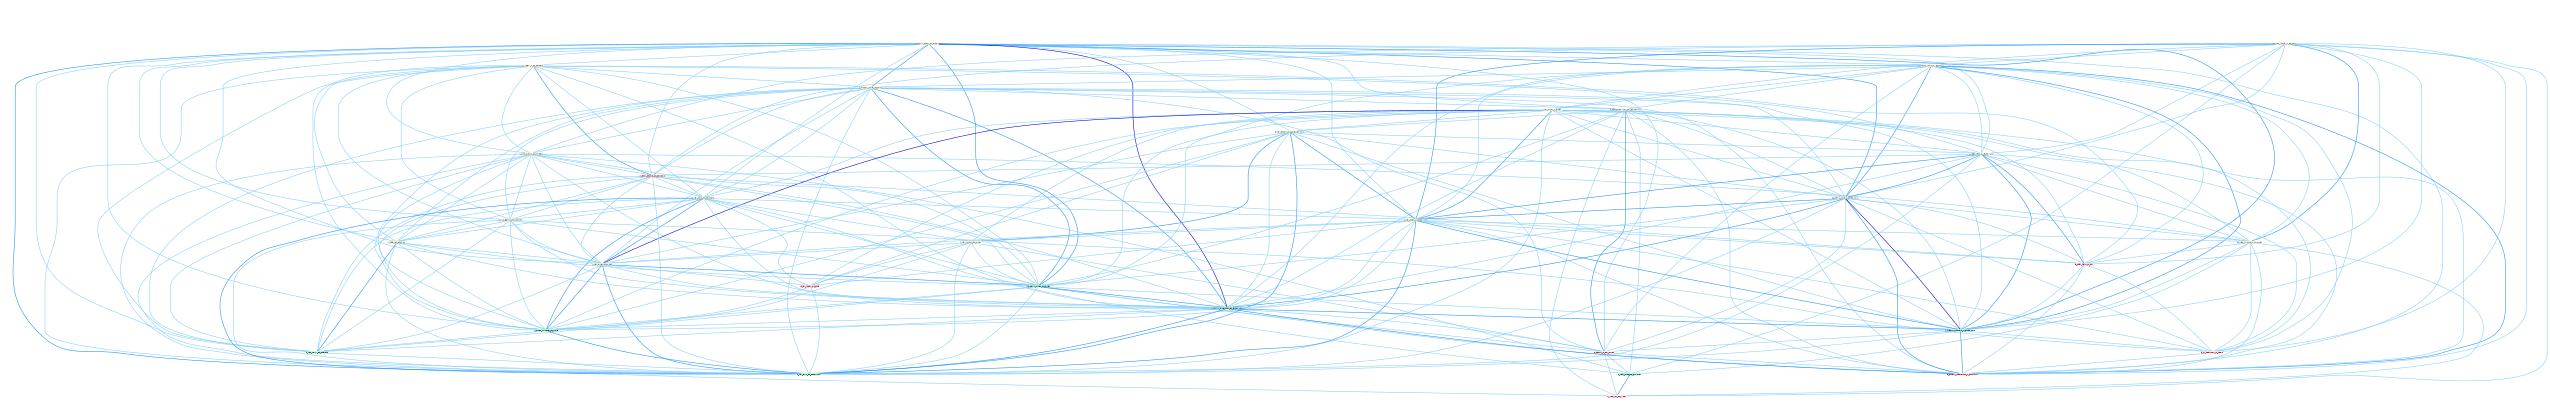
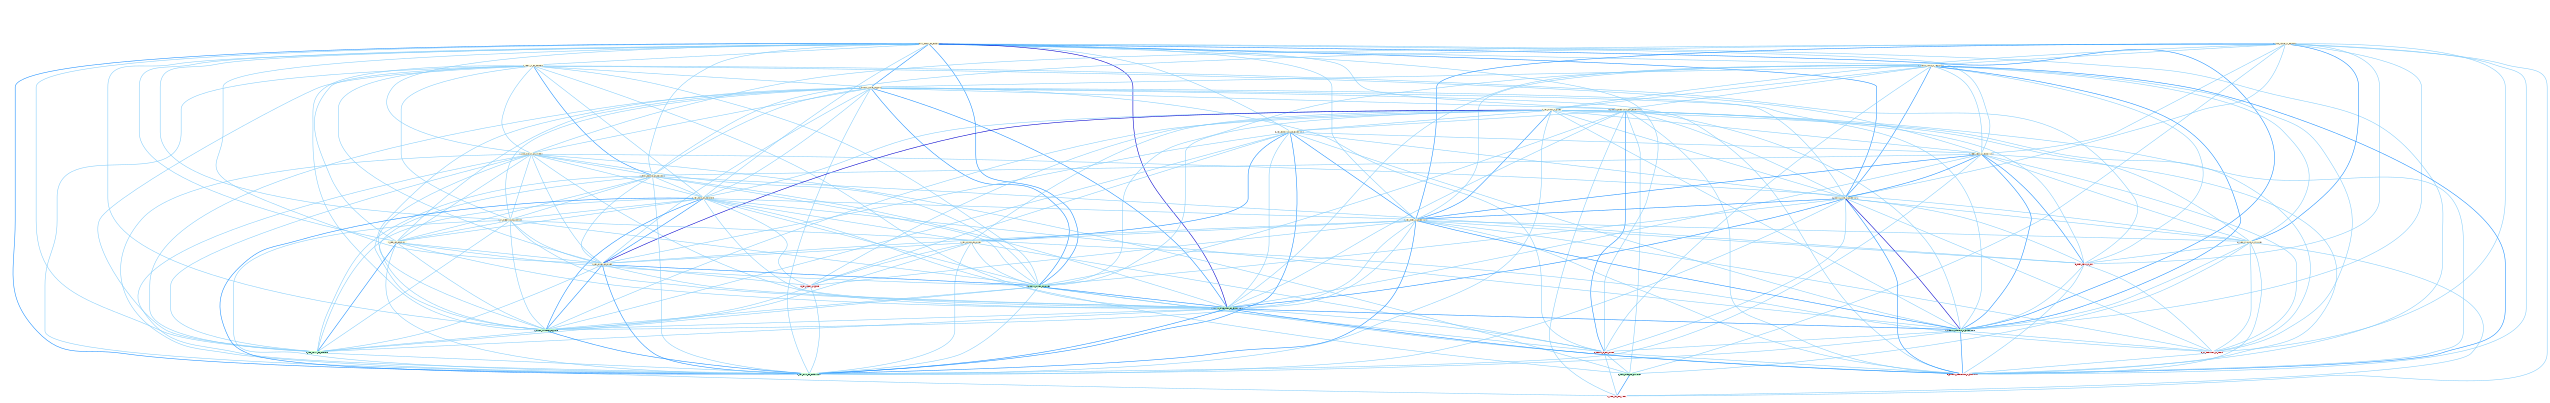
(1625, 110) -> (1625, 110)
(653, 176) -> (653, 176)
(1500, 308) -> (1332, 264)
